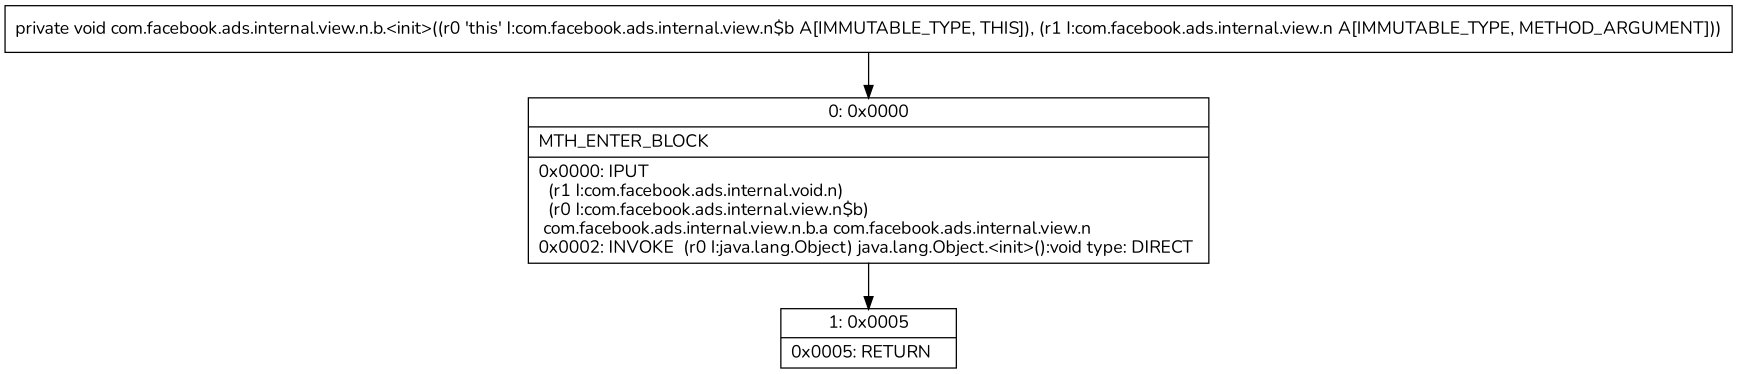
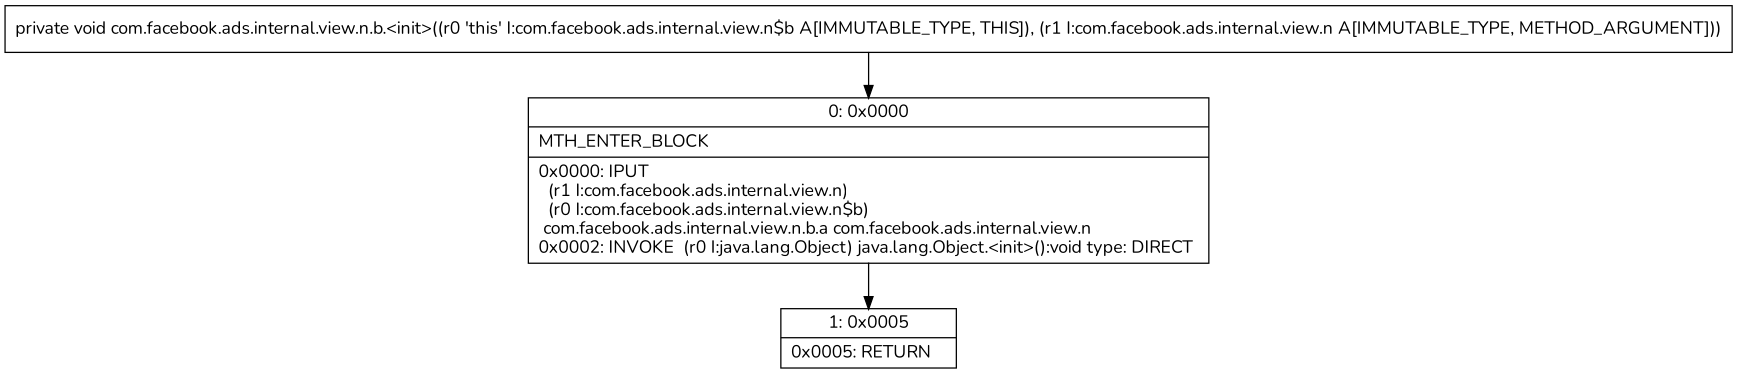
(691, 191) -> (694, 191)
